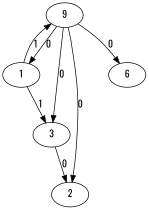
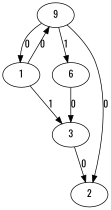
(36, 45) -> (43, 45)
(111, 45) -> (66, 45)
(58, 71) -> (71, 101)
